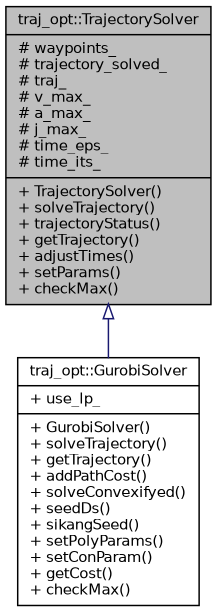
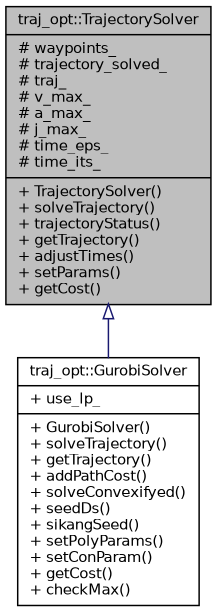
(69, 289) -> (60, 289)
